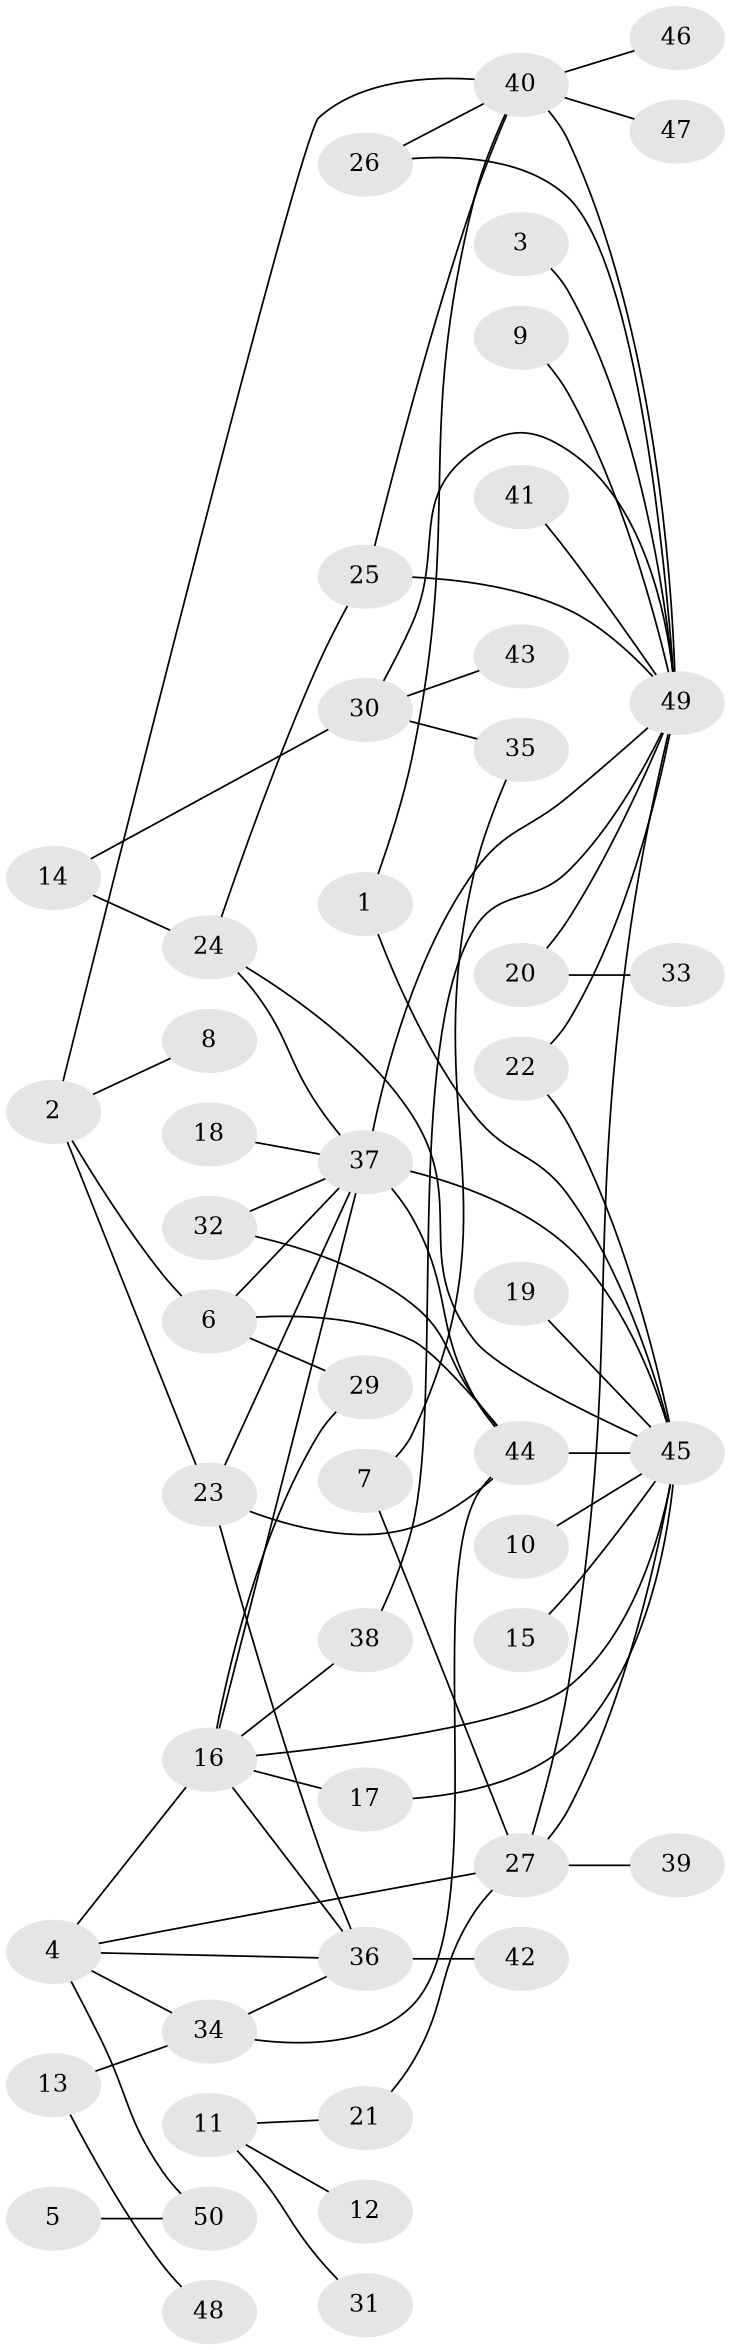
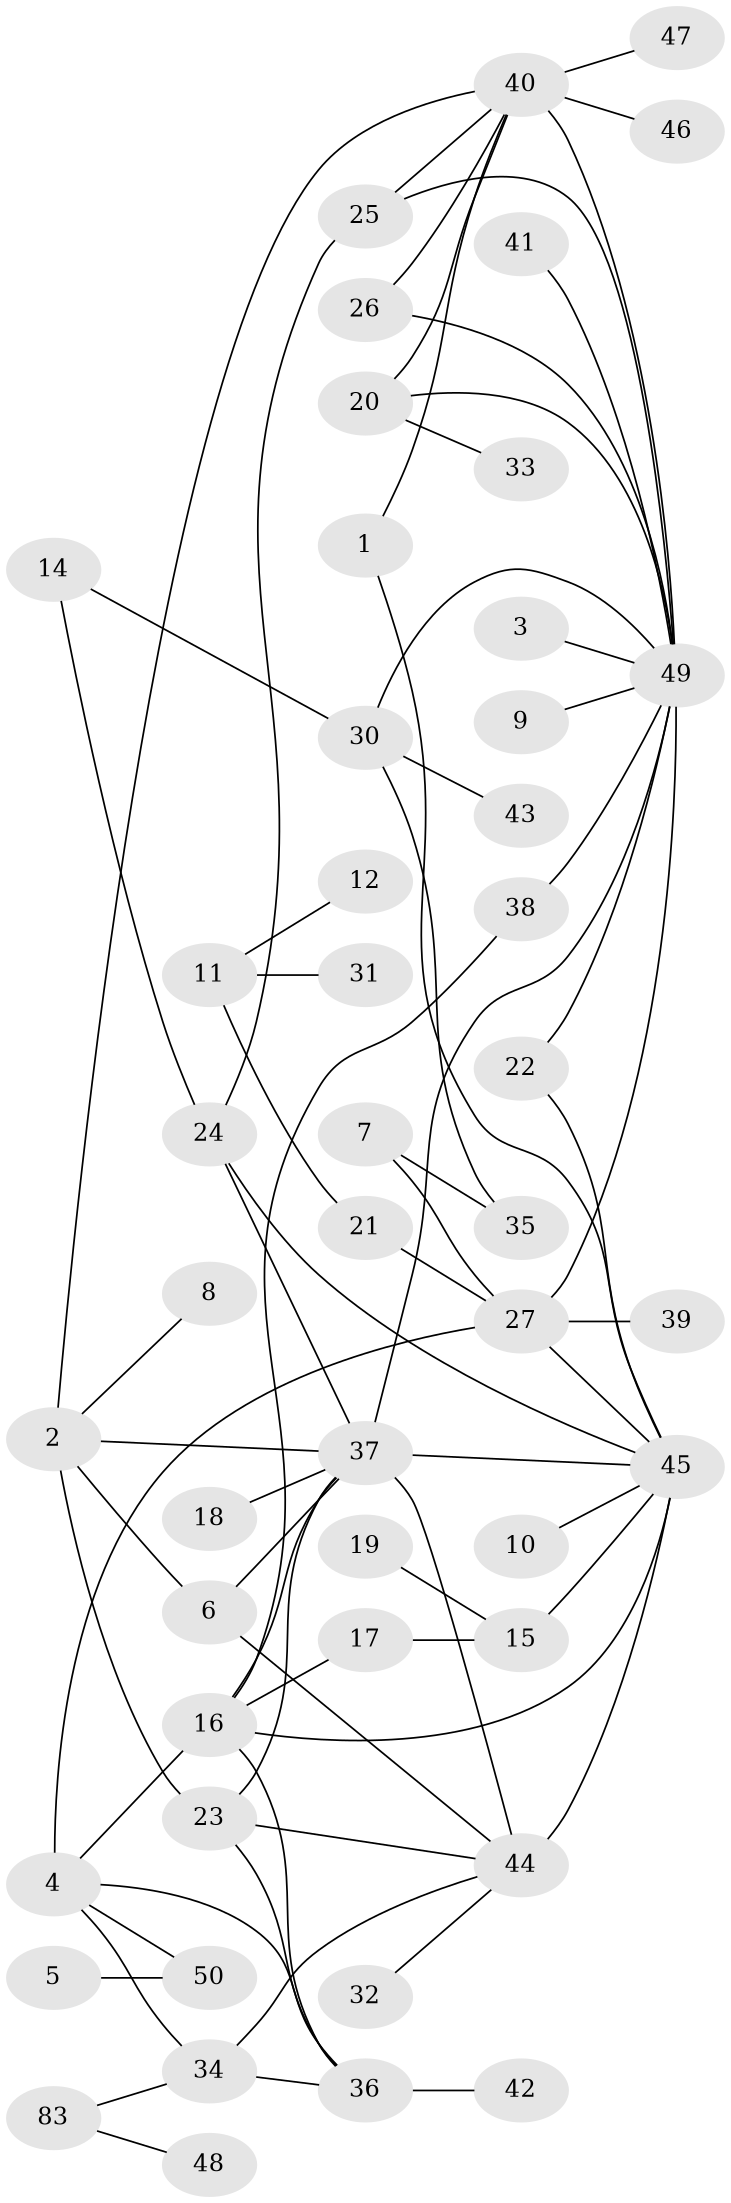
none -> (457, 250)
(288, 1195) -> (210, 1446)
(589, 1363) -> (431, 1586)
(365, 1387) -> none
(599, 1708) -> (444, 1640)
(54, 2085) -> (54, 2118)
